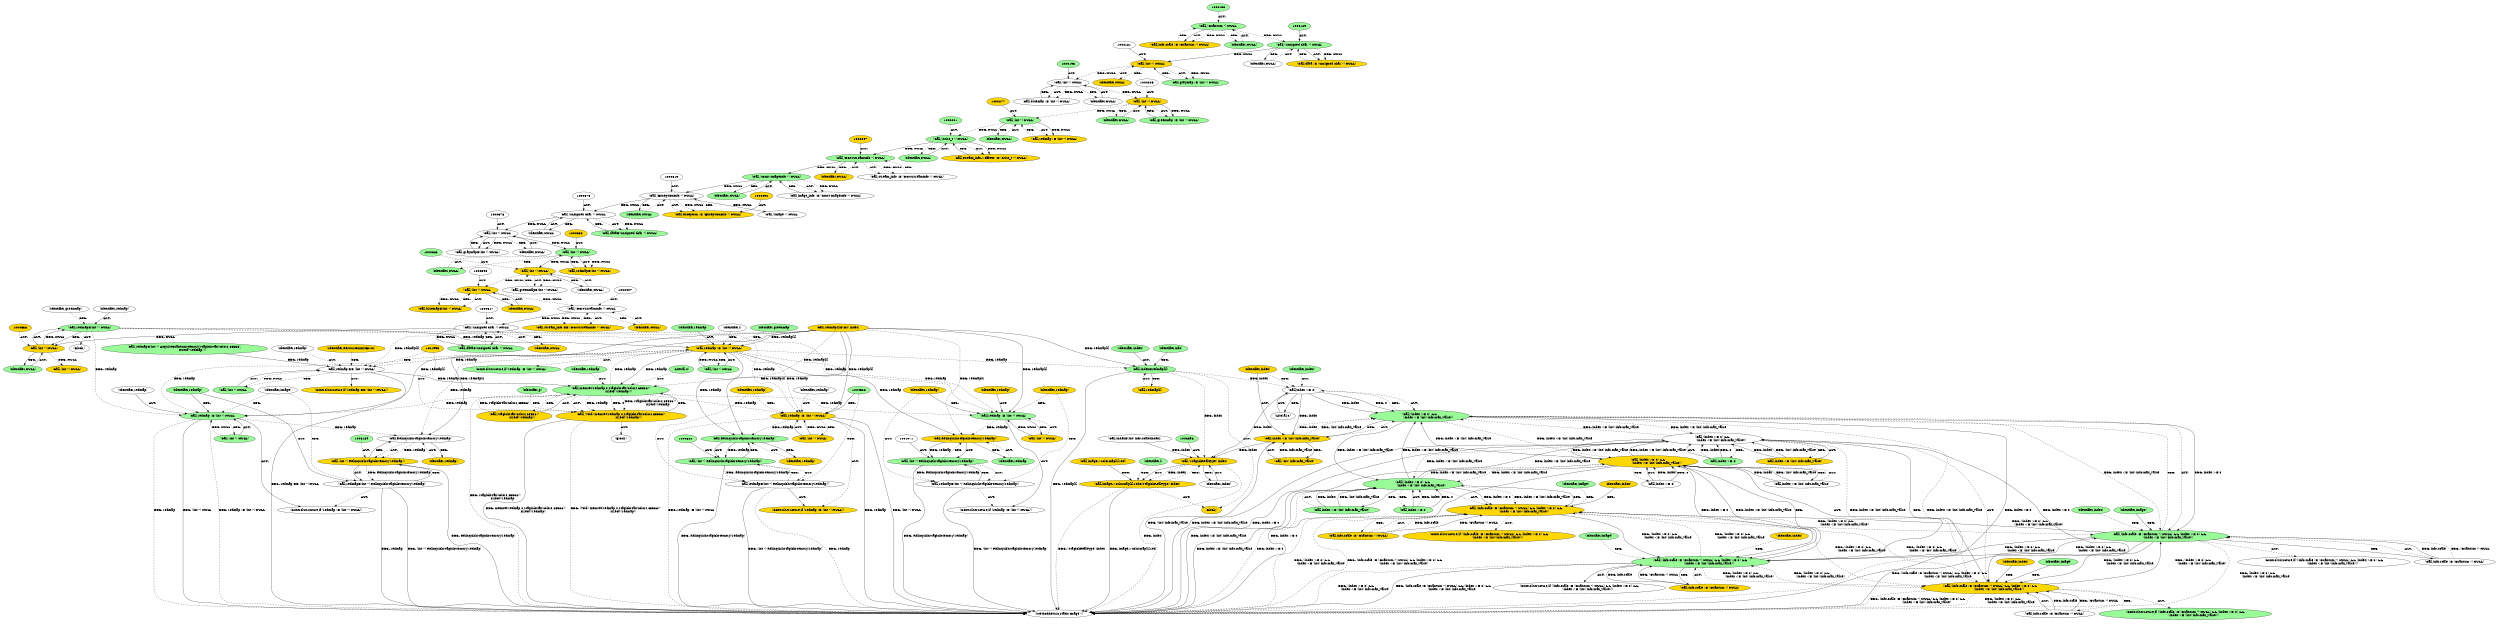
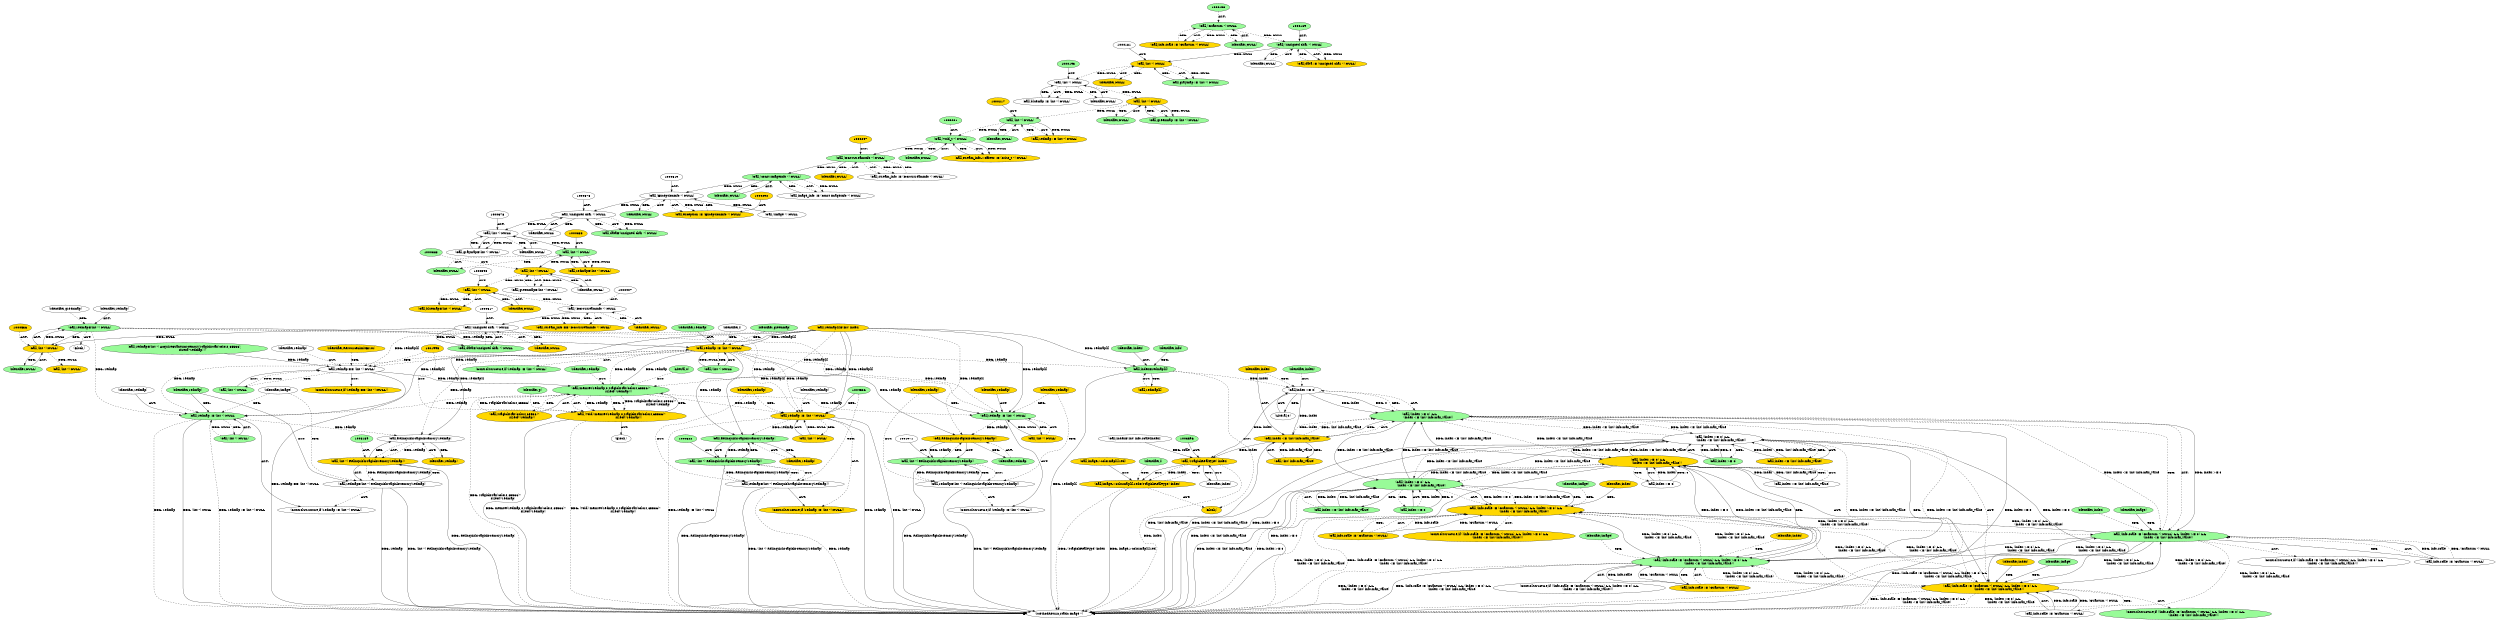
(1147, 83) -> none
(998, 102) -> (998, 102)
(951, 139) -> (951, 139)
(1204, 401) -> none
(1181, 450) -> (1181, 450)
(1126, 473) -> (1126, 473)
